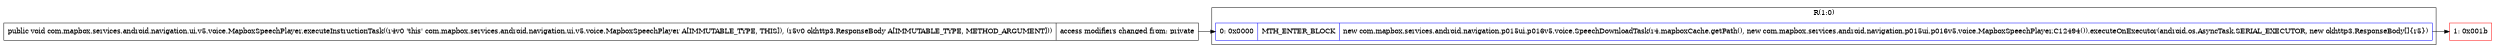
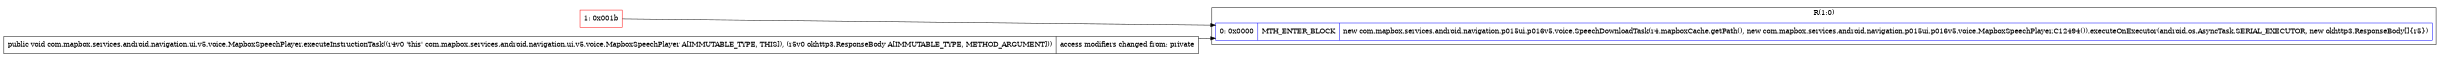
(2439, 32) -> (916, 22)
